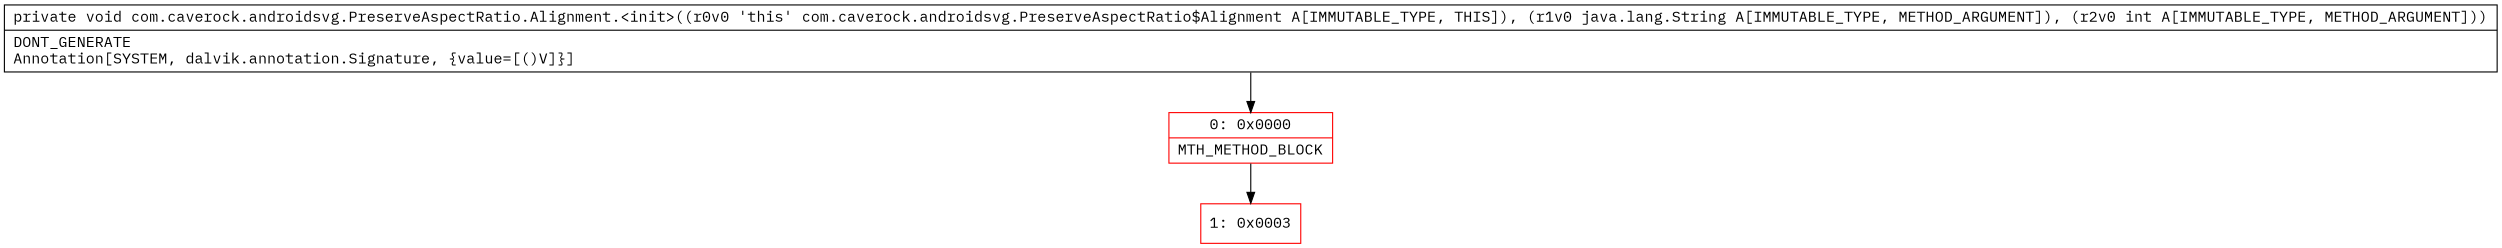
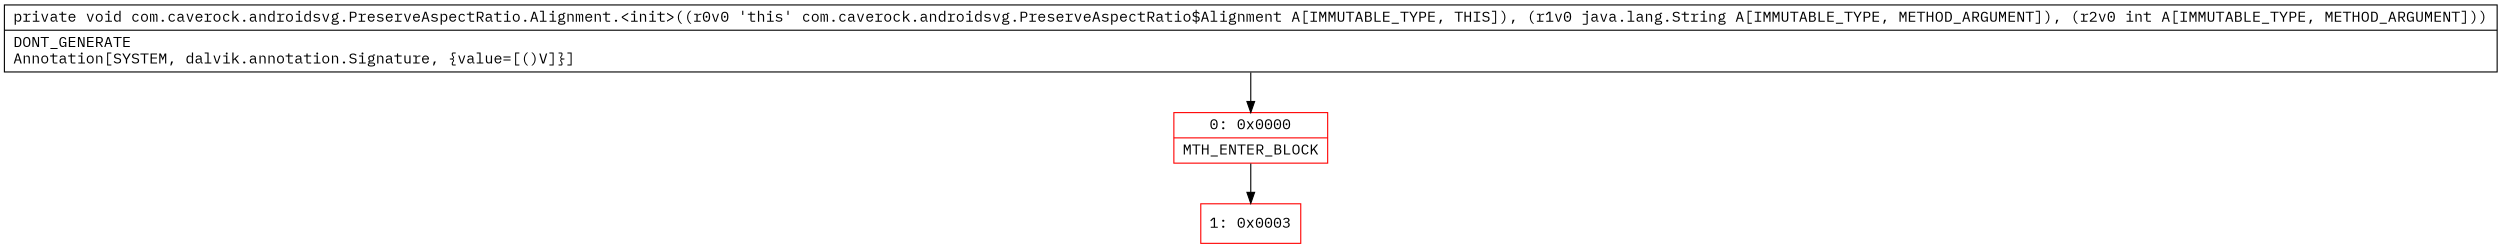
(1251, 150) -> (1251, 150)
